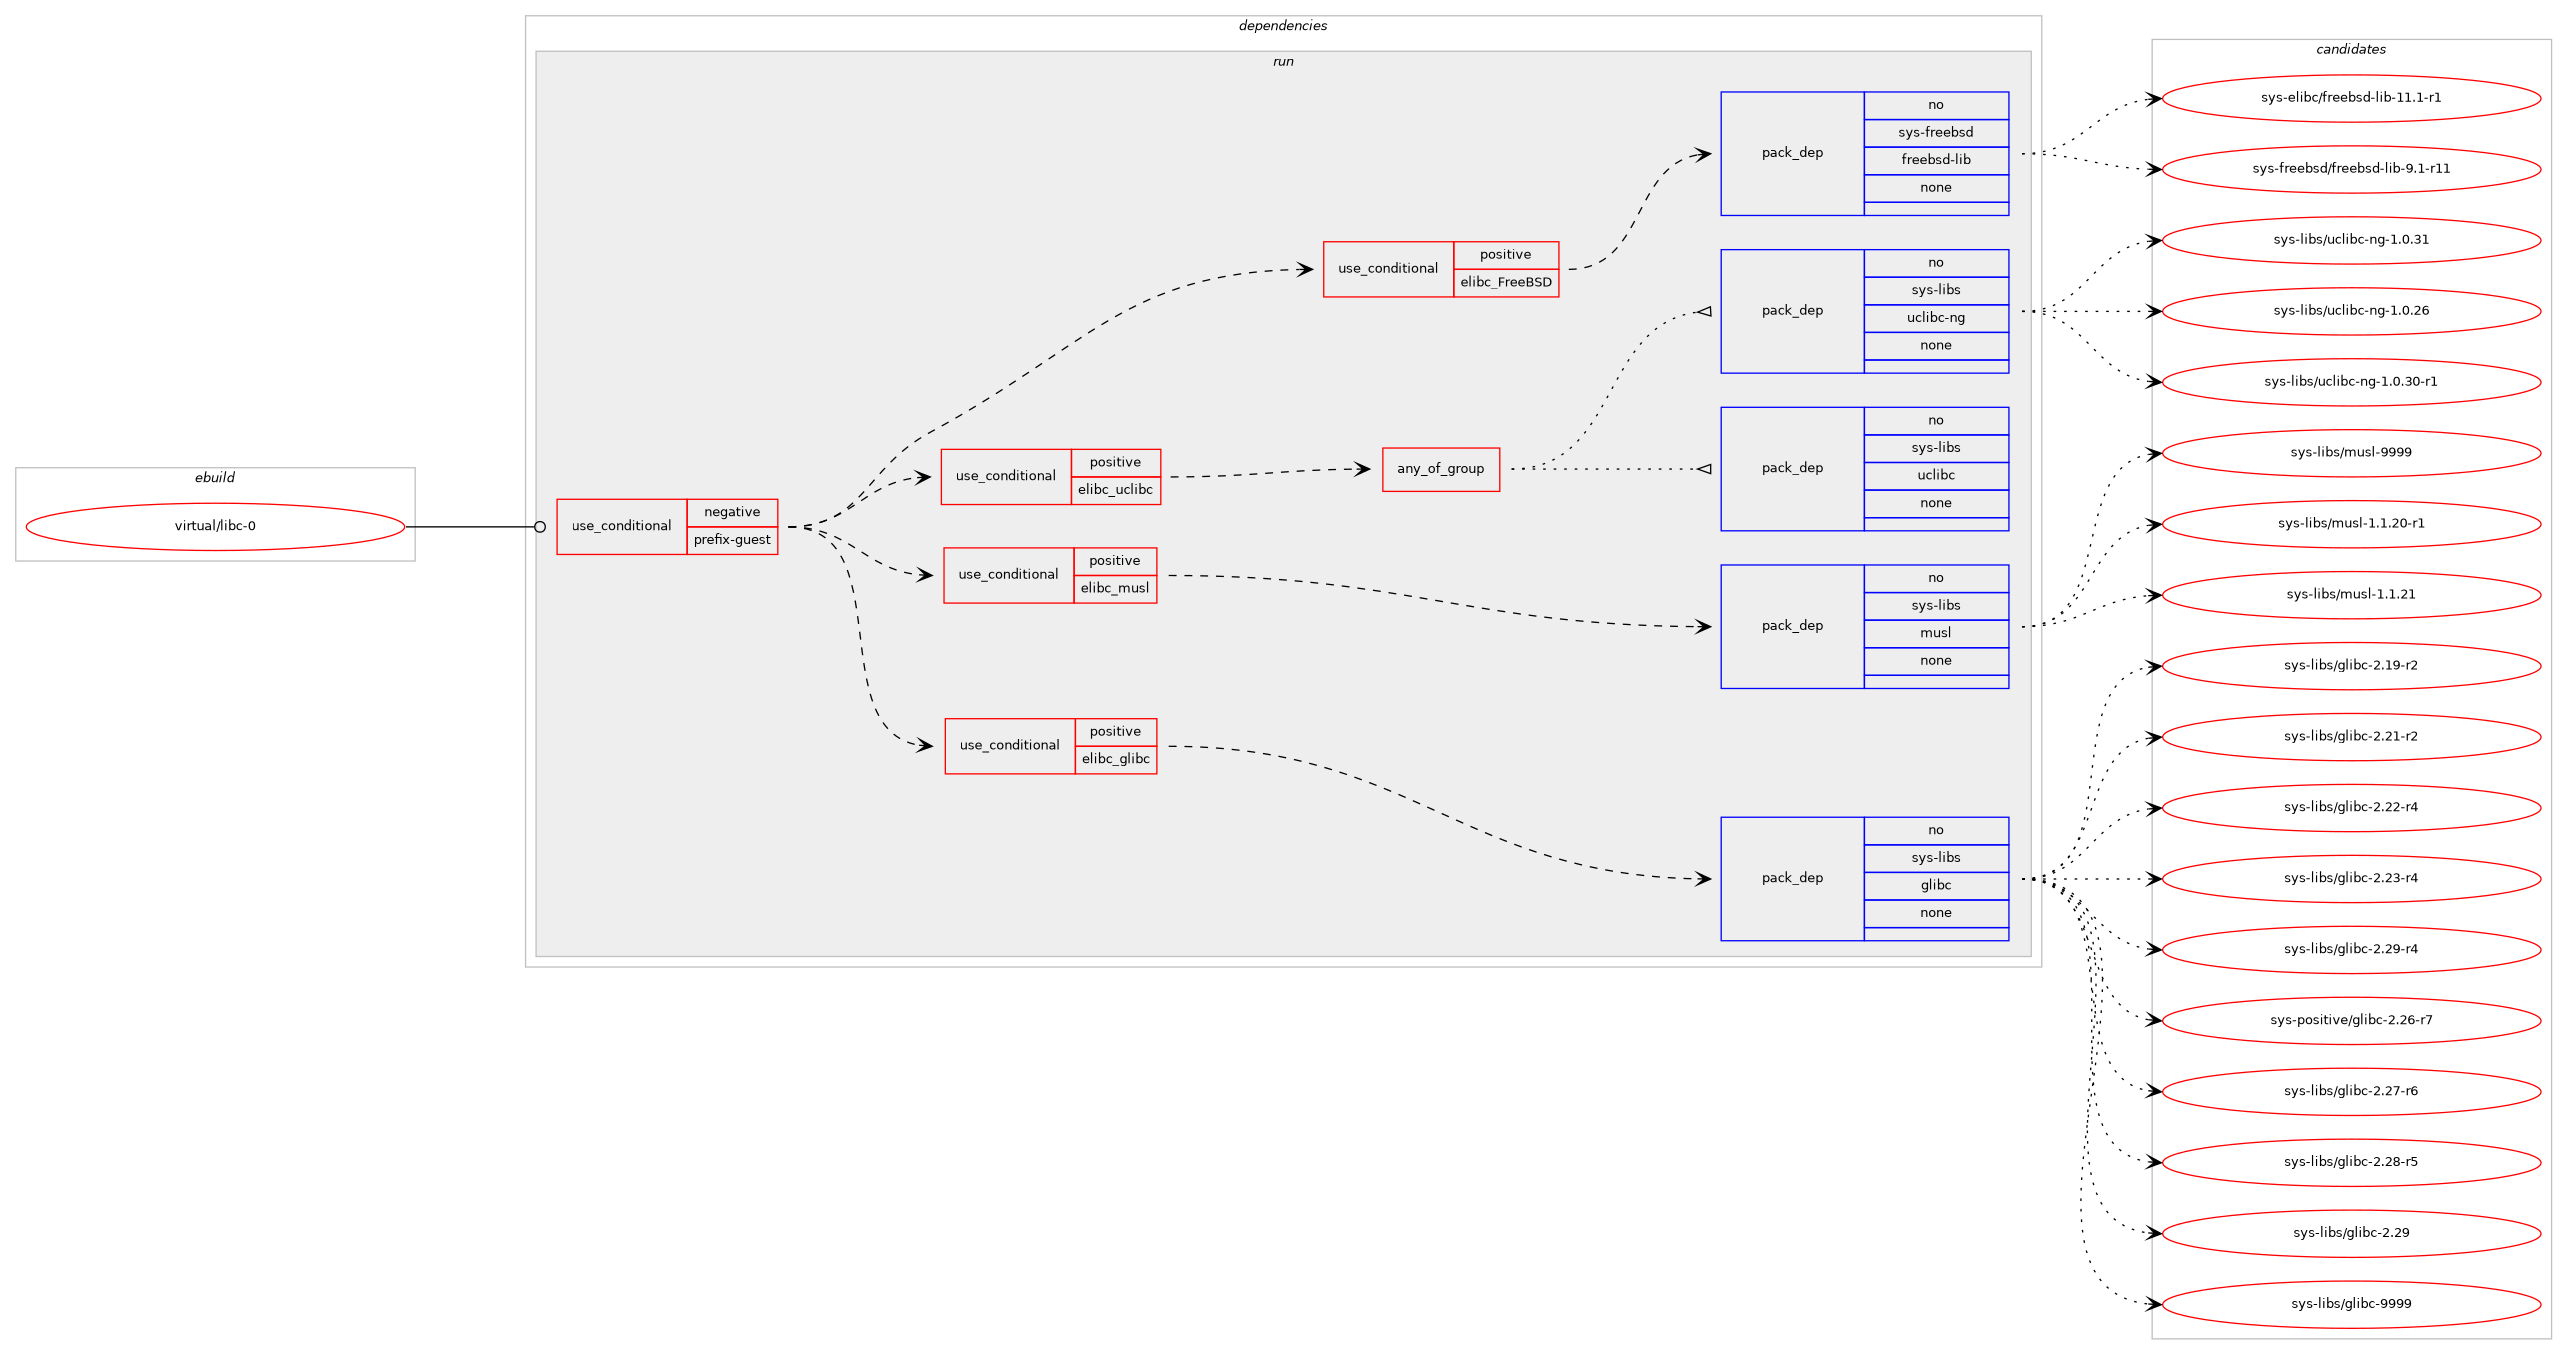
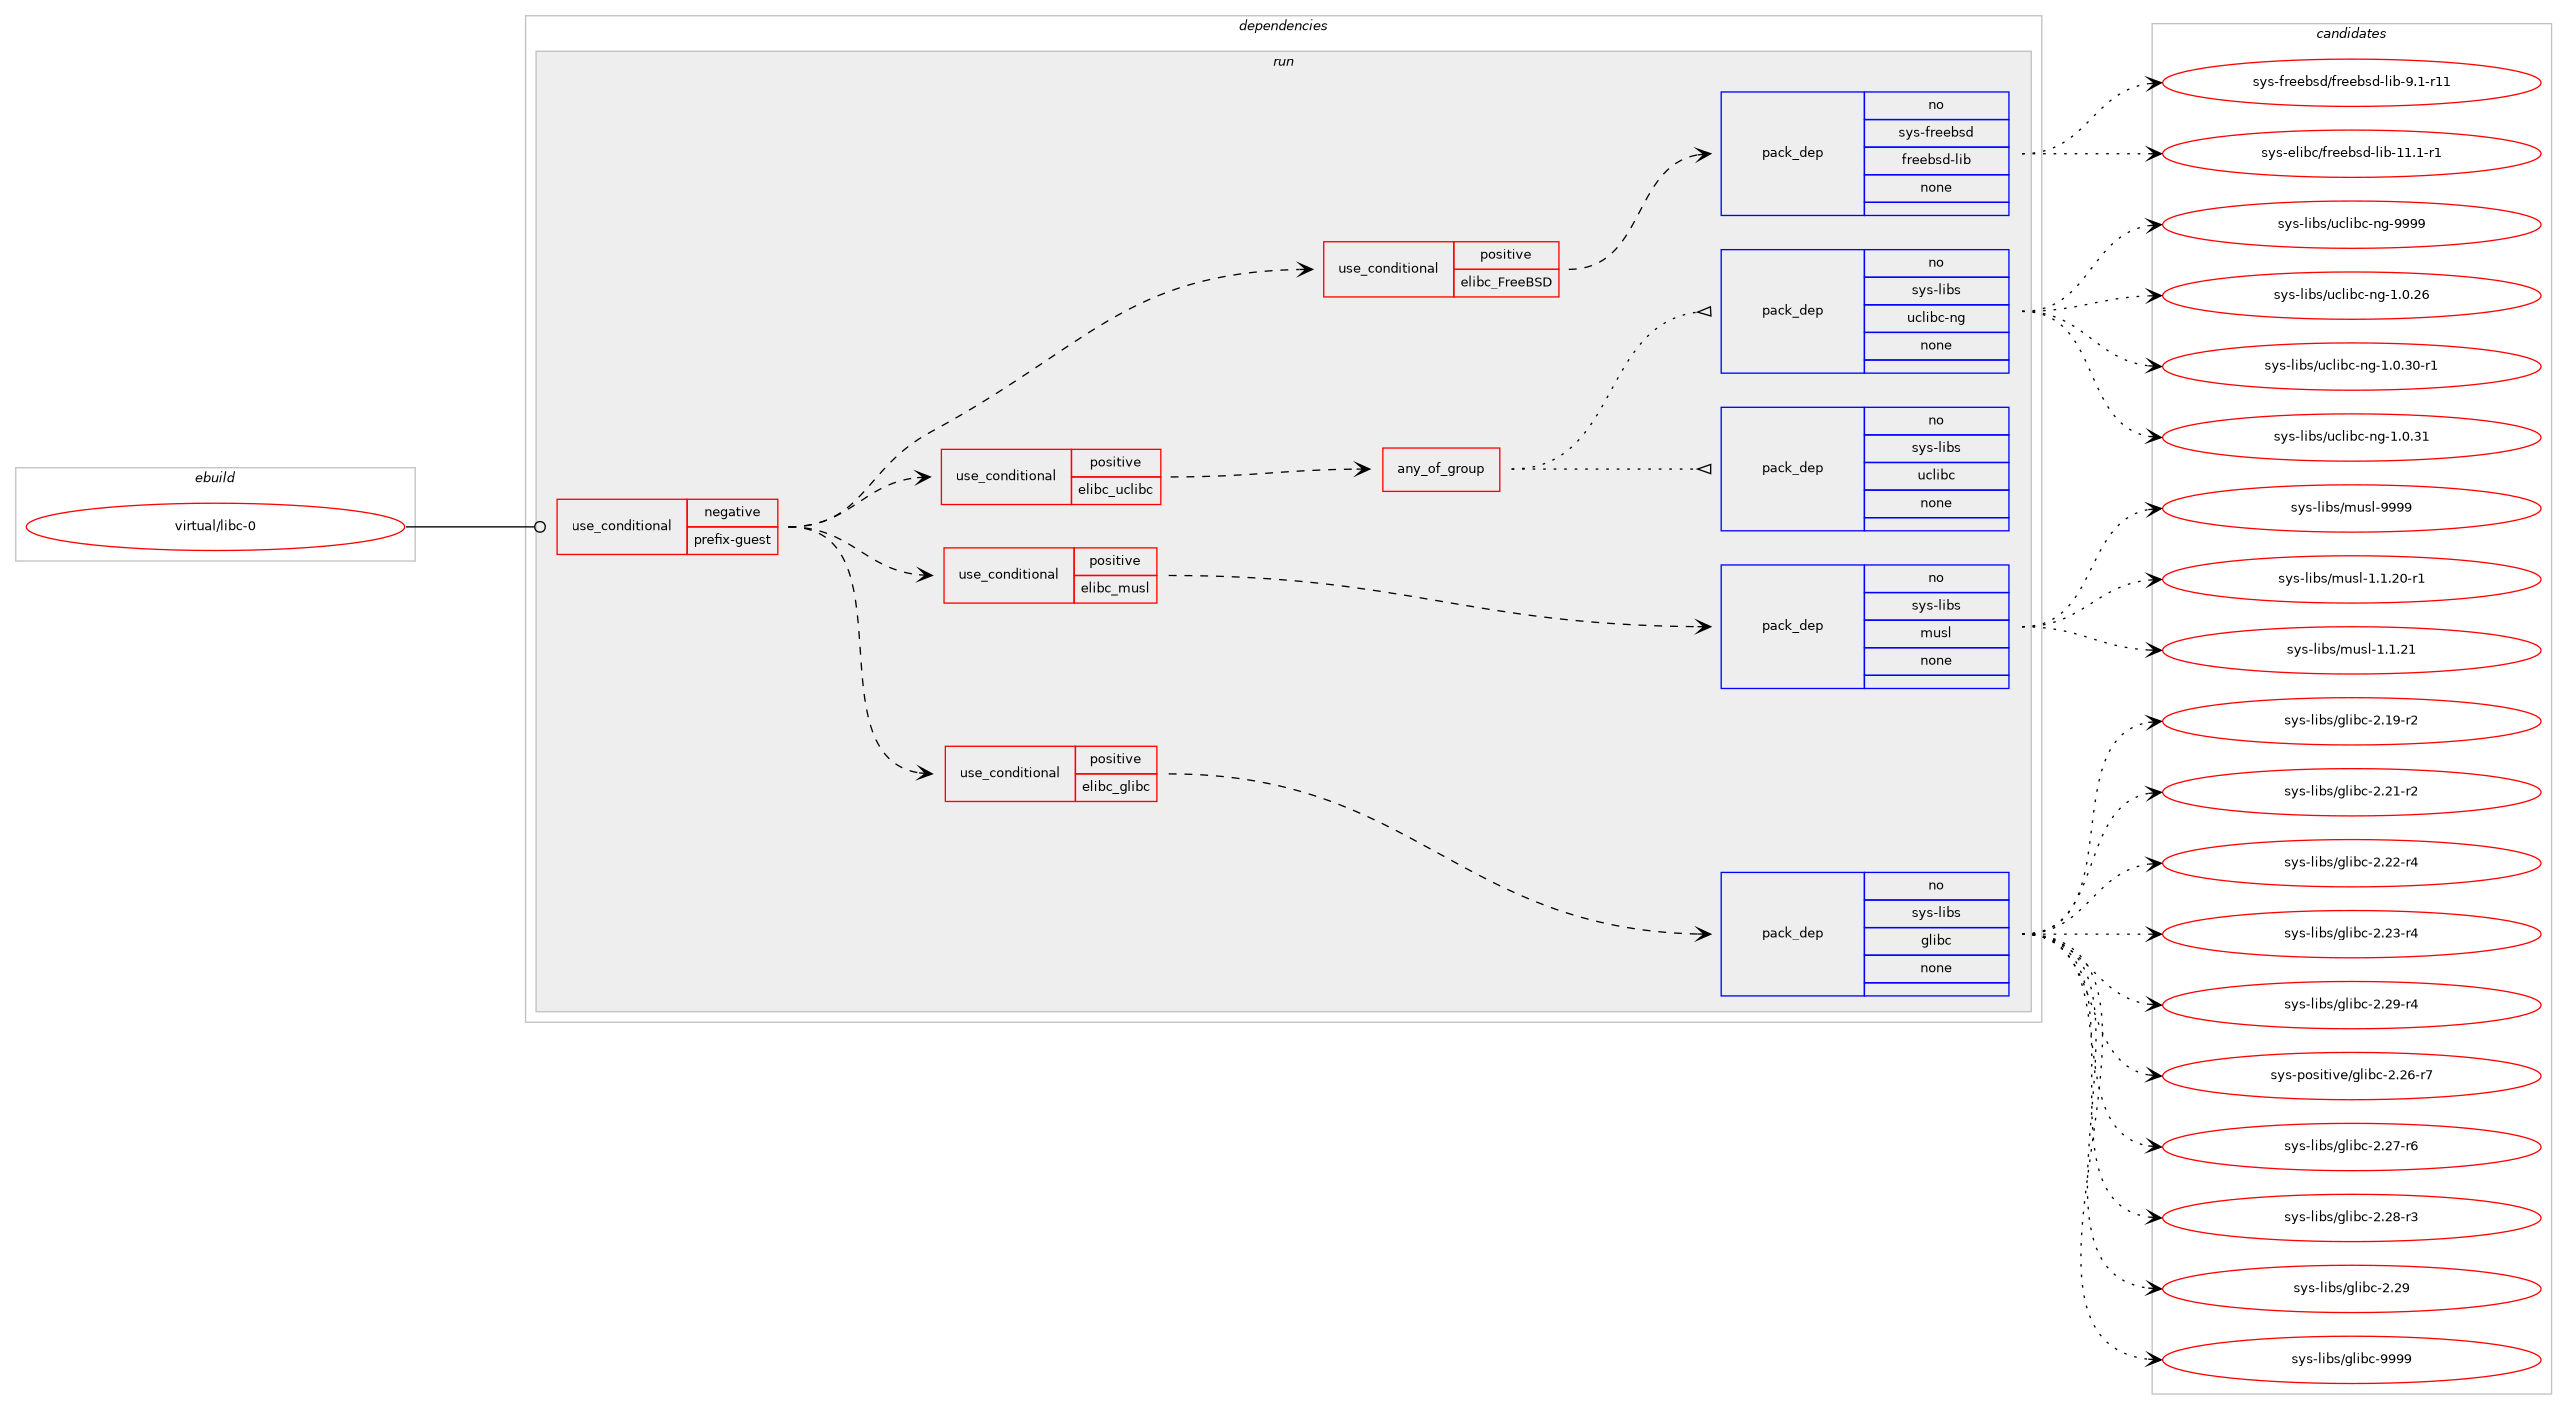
none -> (2352, 225)
(2352, 1163) -> (2352, 1218)
